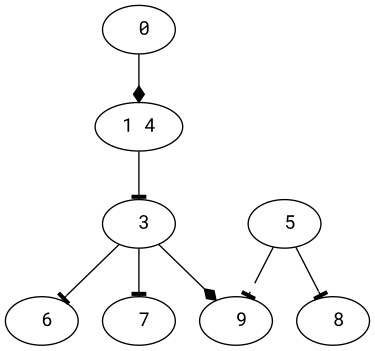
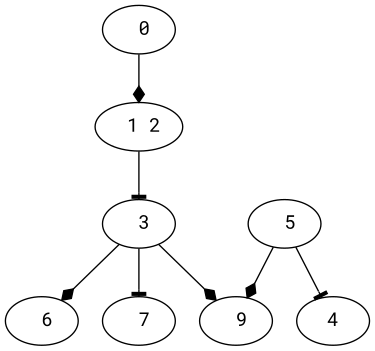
(139, 127) -> (139, 127)
(264, 265) -> (264, 265)
(93, 270) -> (93, 270)
(333, 321) -> (333, 321)
